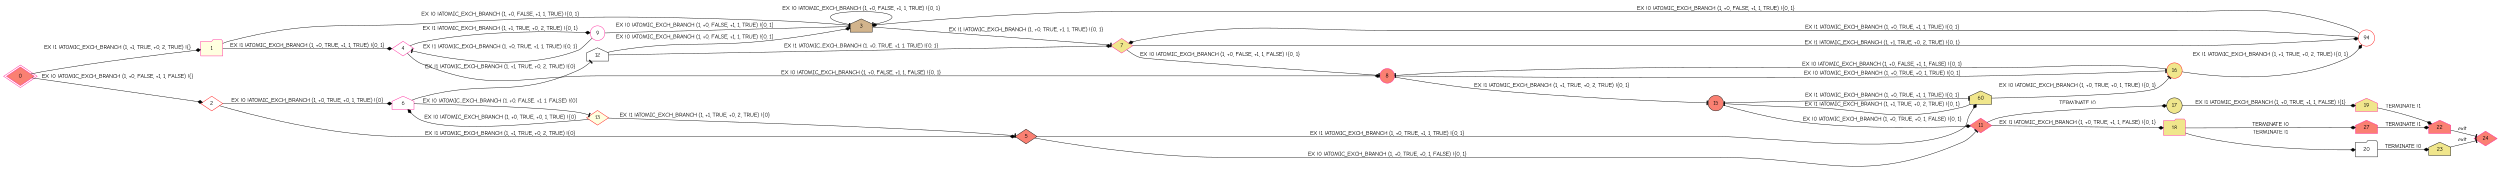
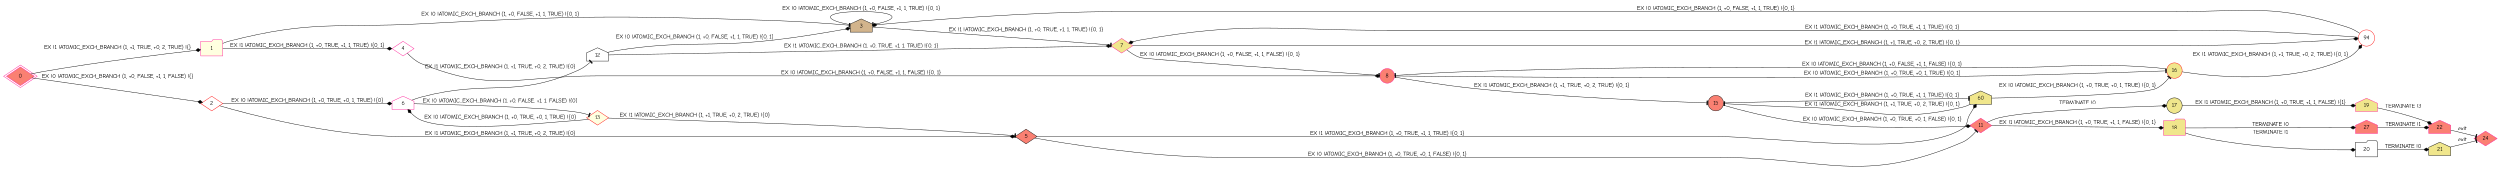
(598, 33) -> none
(2403, 106) -> (2403, 106)
(2440, 150) -> (2440, 150)
